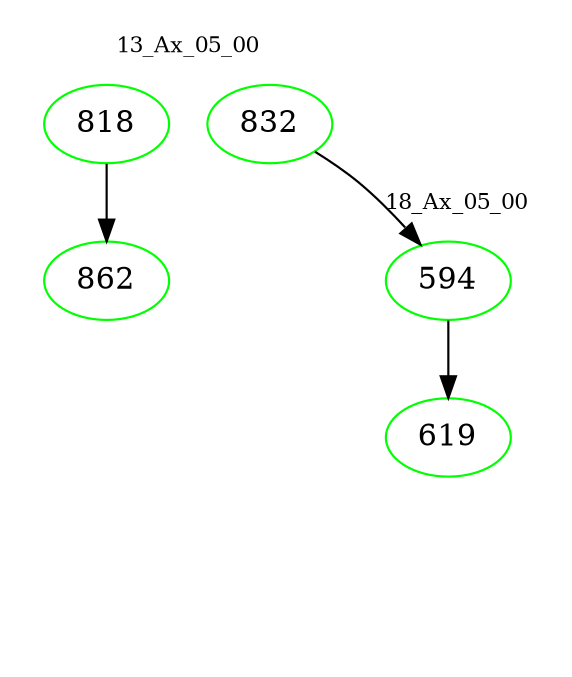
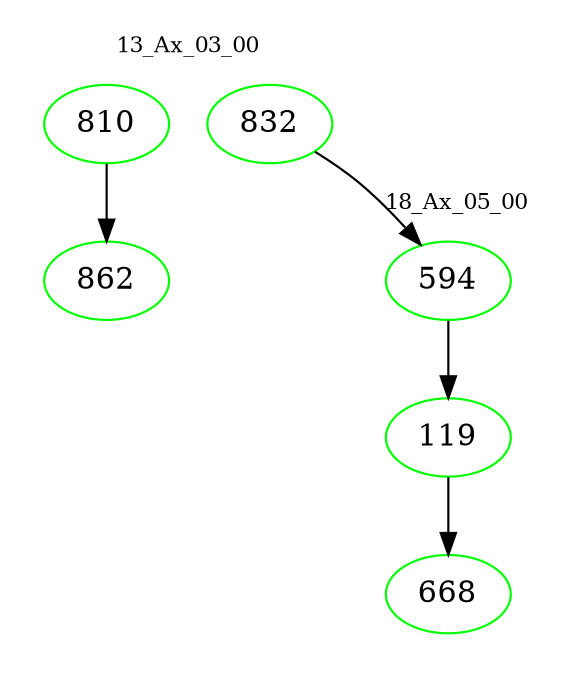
(188, 47) -> (188, 47)
(107, 124) -> (107, 124)
(448, 437) -> (448, 437)
none -> (448, 594)
